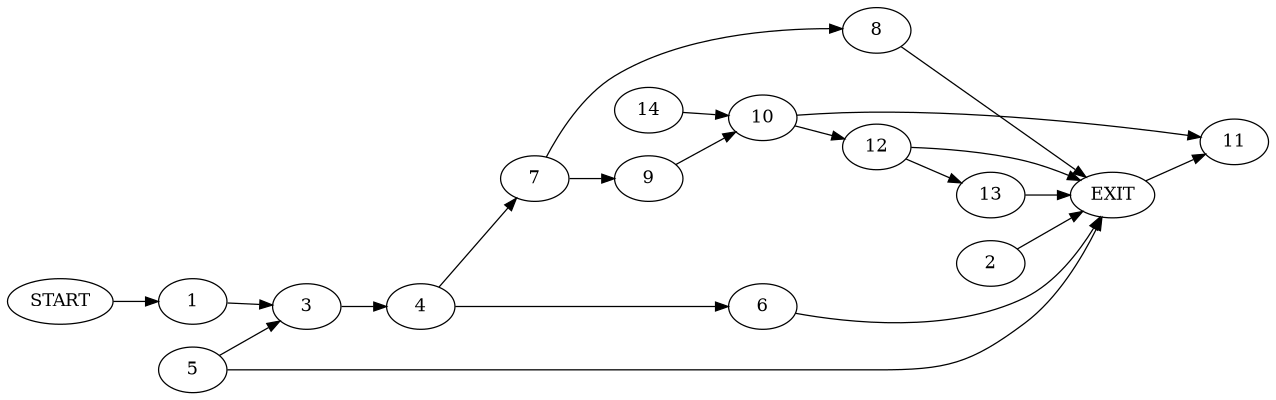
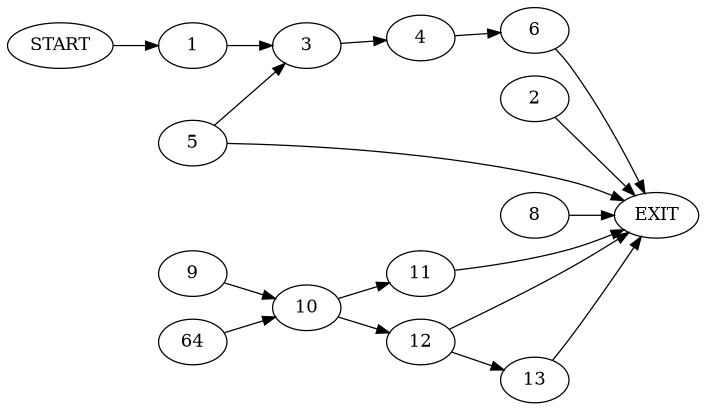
(649, 110) -> (193, 342)
(1170, 170) -> (535, 258)
(535, 179) -> none
